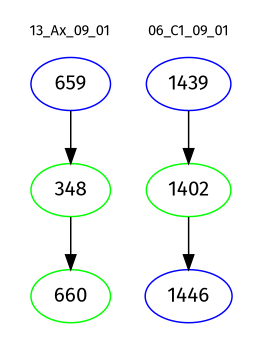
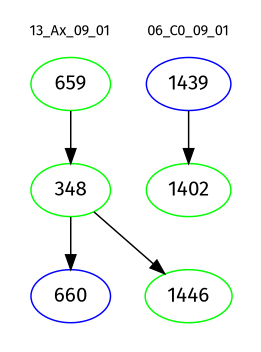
(189, 32) -> (189, 32)
(71, 84) -> (71, 84)
(189, 236) -> (113, 229)
(71, 296) -> (71, 296)
(189, 296) -> (189, 296)
